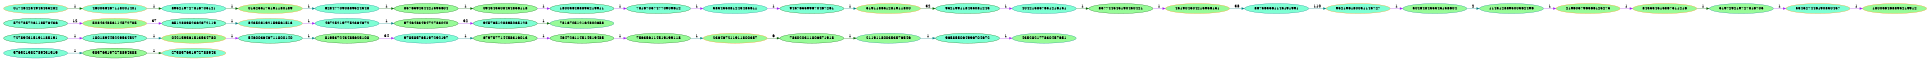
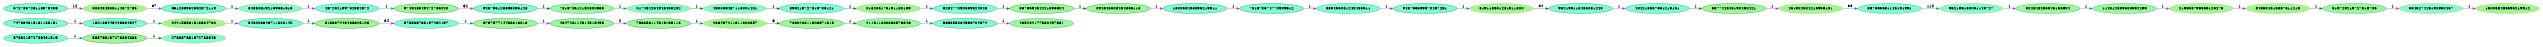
(1473, 6) -> (2086, 6)
none -> (619, 9)
(347, 23) -> (347, 9)
(620, 36) -> (620, 21)
(36, 53) -> (36, 38)
